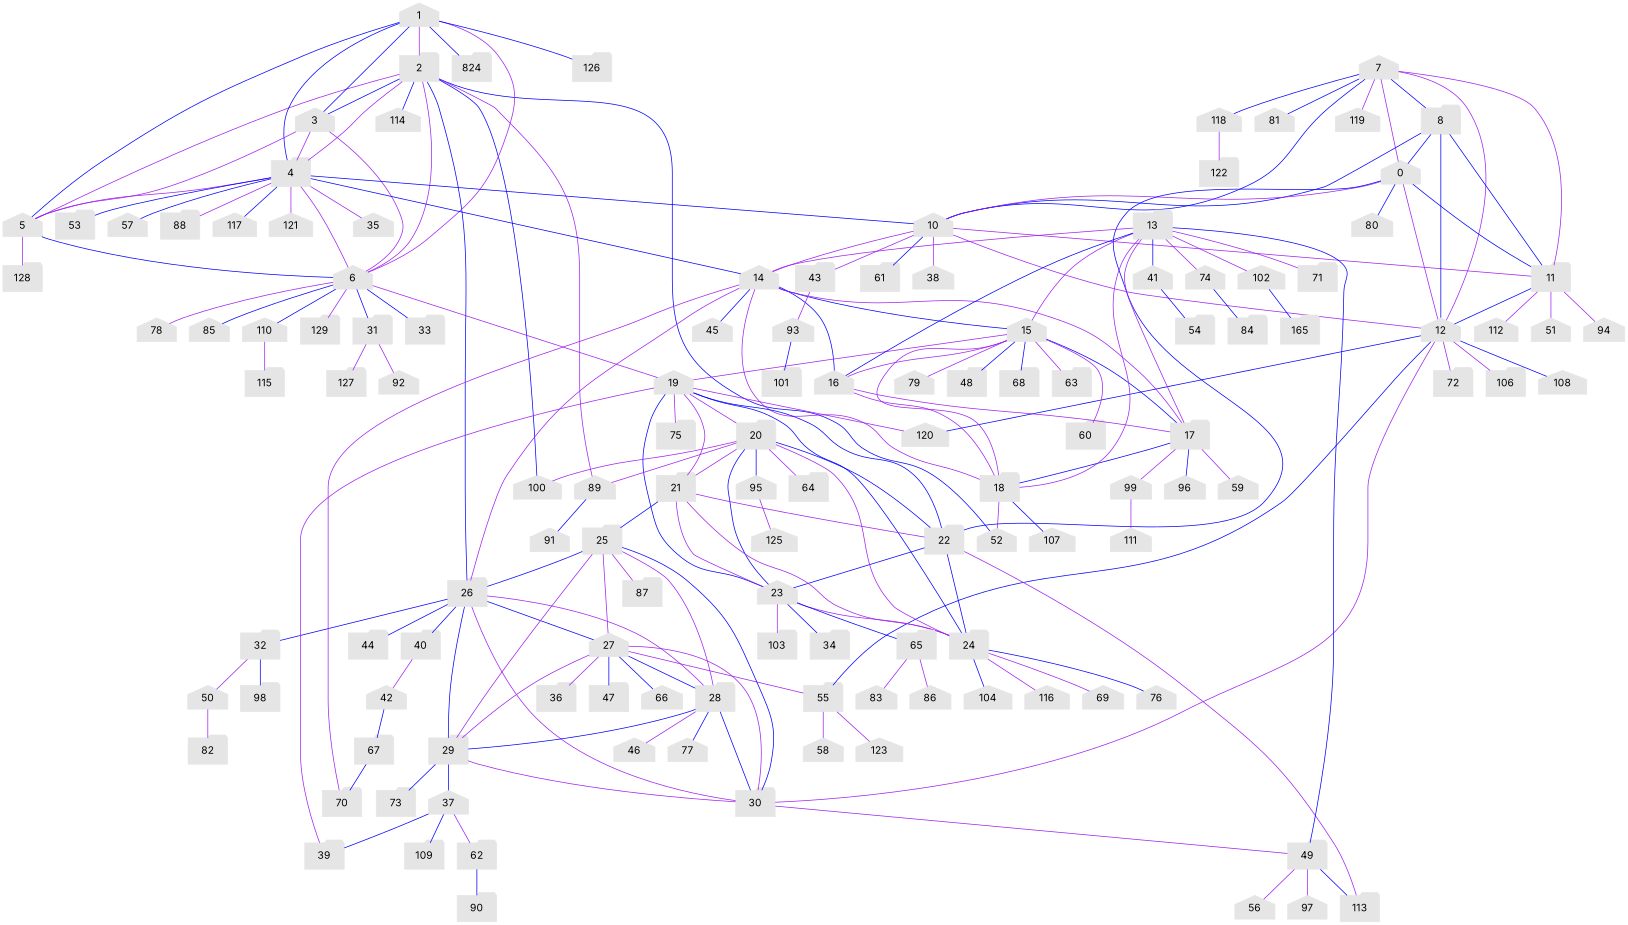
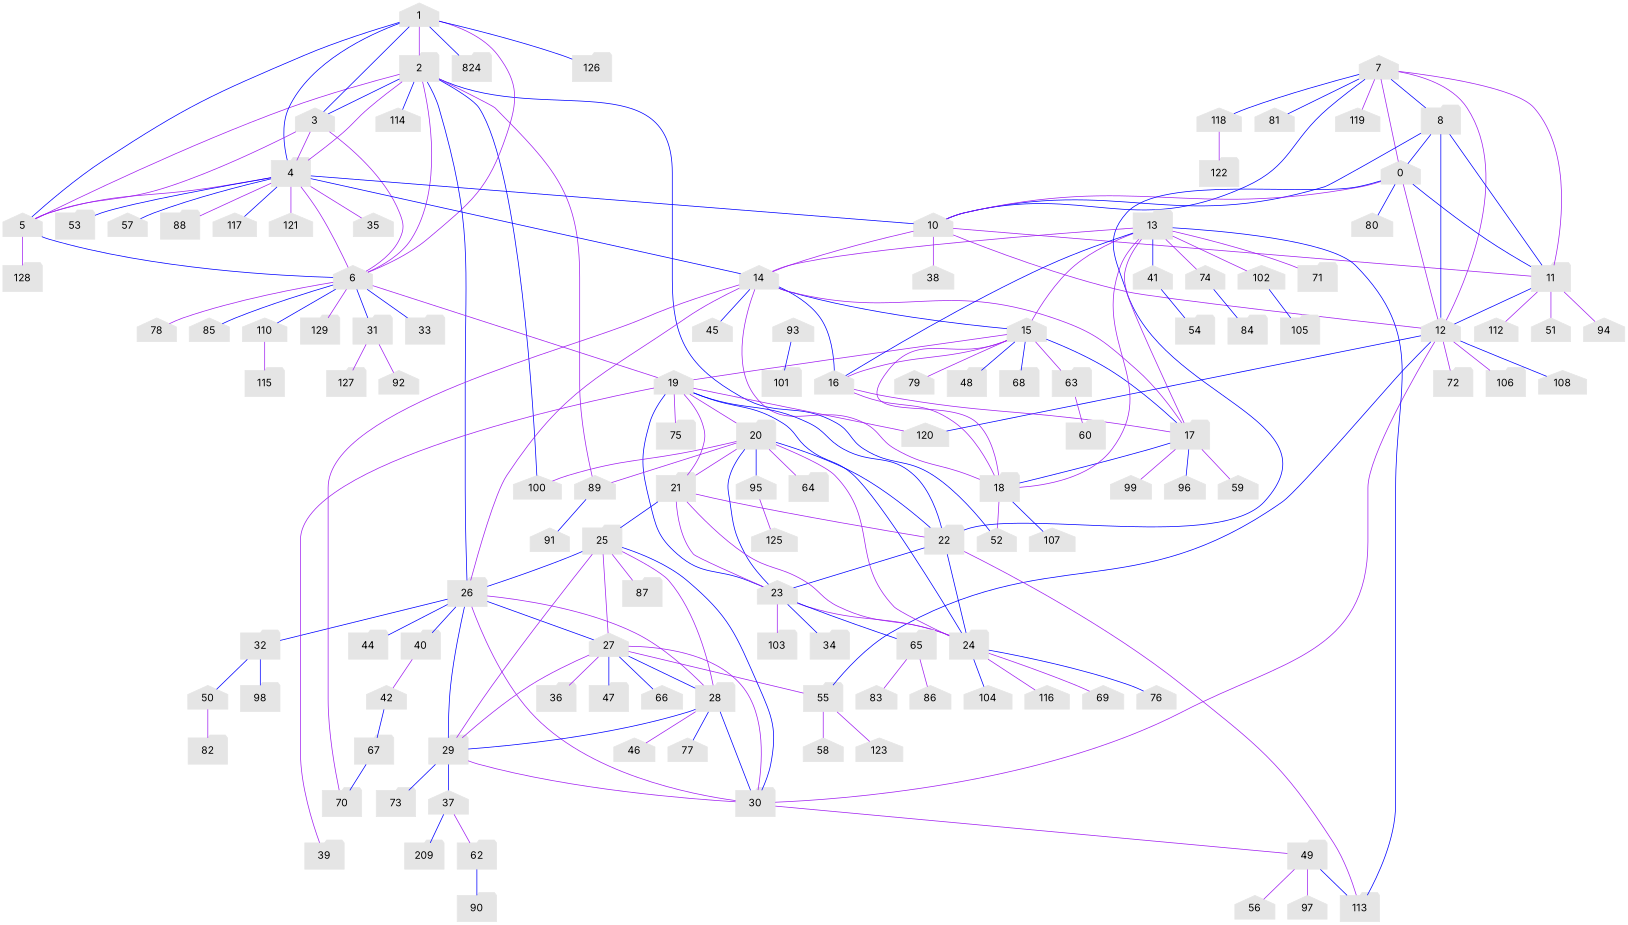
(815, 279) -> none
(880, 279) -> none
(1300, 331) -> (1300, 331)
(1096, 368) -> (1079, 410)
(1335, 465) -> (1396, 482)
(1131, 541) -> none
(232, 674) -> (232, 674)
(387, 831) -> none
(424, 856) -> (424, 856)
